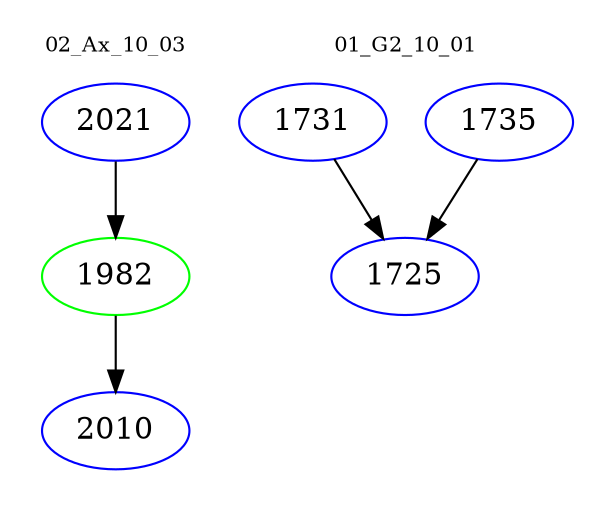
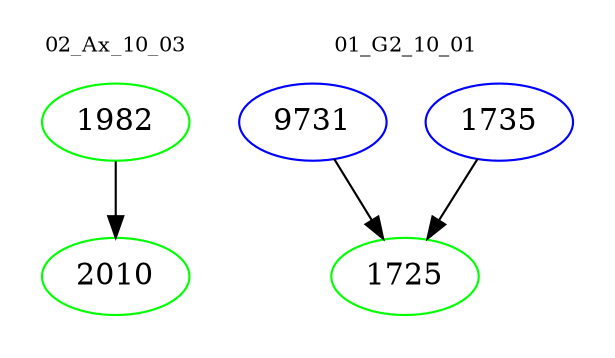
(116, 122) -> none
(313, 122) -> (313, 122)
(405, 276) -> (405, 276)
(116, 431) -> (116, 276)
